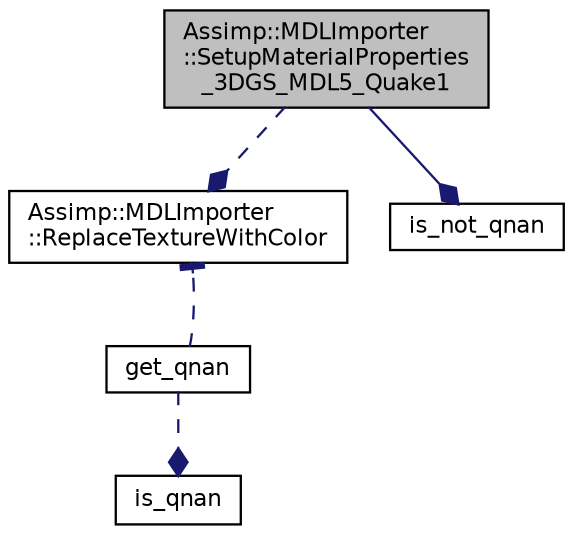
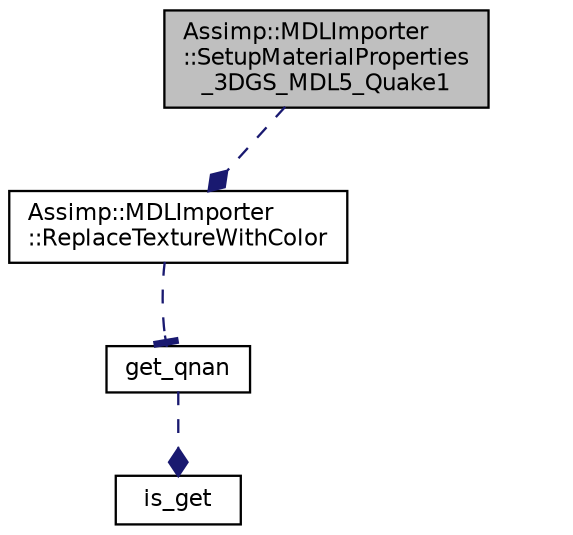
(477, 227) -> none
(194, 310) -> (163, 298)
(178, 500) -> (178, 500)
